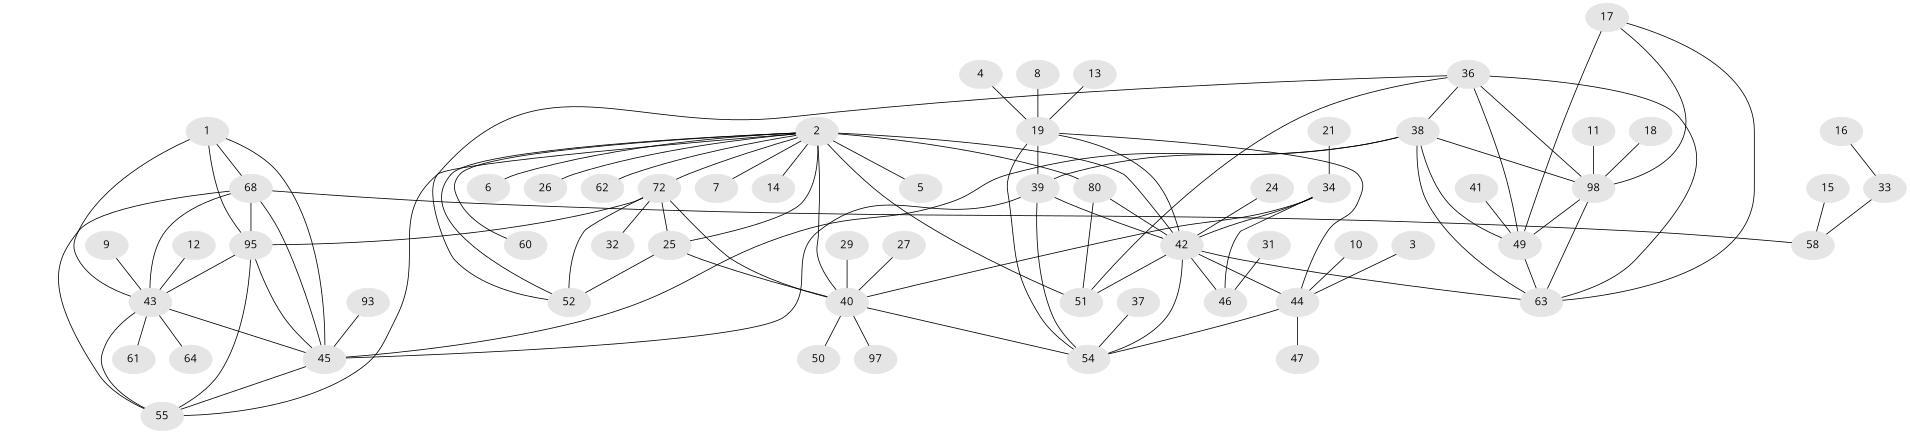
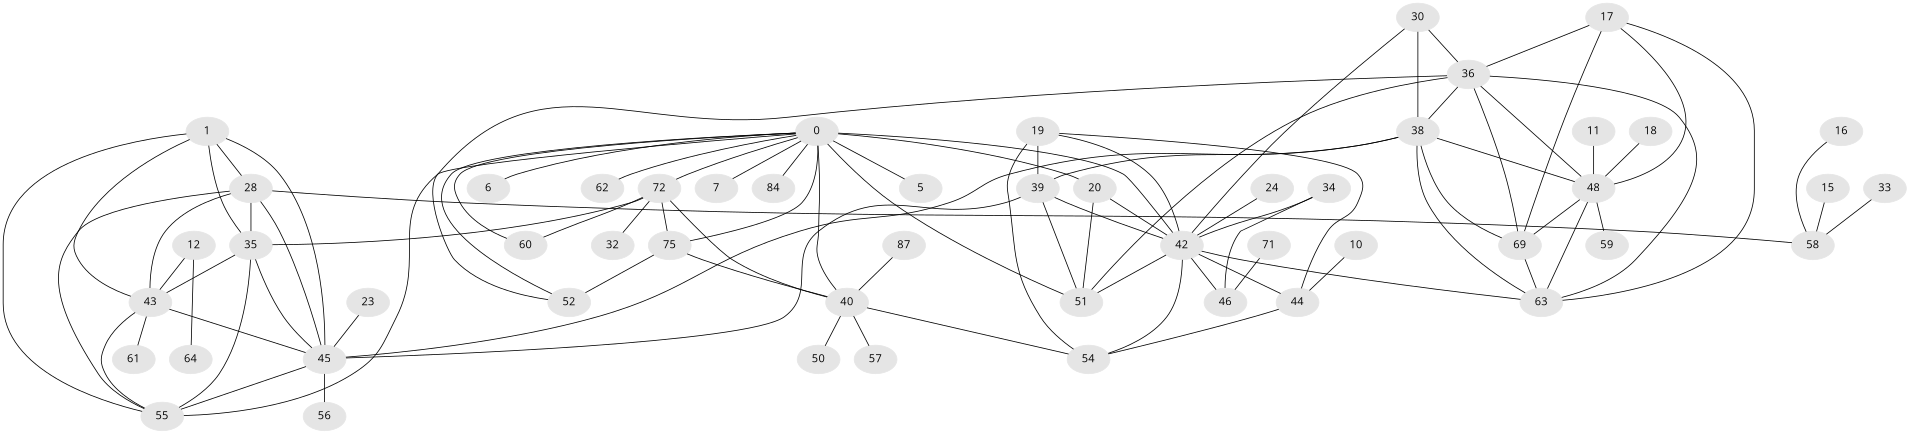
none -> (1418, 17)
none -> (1538, 46)
(981, 74) -> none
(1038, 74) -> none
(1095, 74) -> none
(817, 131) -> (817, 131)
(1329, 131) -> none
(1863, 160) -> (1797, 182)
(251, 188) -> (251, 188)
(545, 188) -> none
(773, 188) -> (773, 188)
(1095, 188) -> (1095, 188)
(1476, 188) -> none
(1594, 188) -> (1594, 188)
(587, 229) -> (593, 218)
(1101, 243) -> none
(107, 245) -> none
(251, 245) -> (251, 245)
(670, 245) -> (670, 245)
(847, 245) -> none
(904, 245) -> (904, 245)
(1269, 245) -> (1269, 245)
(1413, 245) -> none
(1520, 245) -> (1520, 245)
none -> (1607, 245)
none -> (3, 252)
(1041, 276) -> (1060, 245)
(368, 302) -> (368, 302)
(1138, 302) -> none
(171, 331) -> (192, 302)
(876, 359) -> (876, 359)
(1298, 359) -> none
none -> (325, 416)
